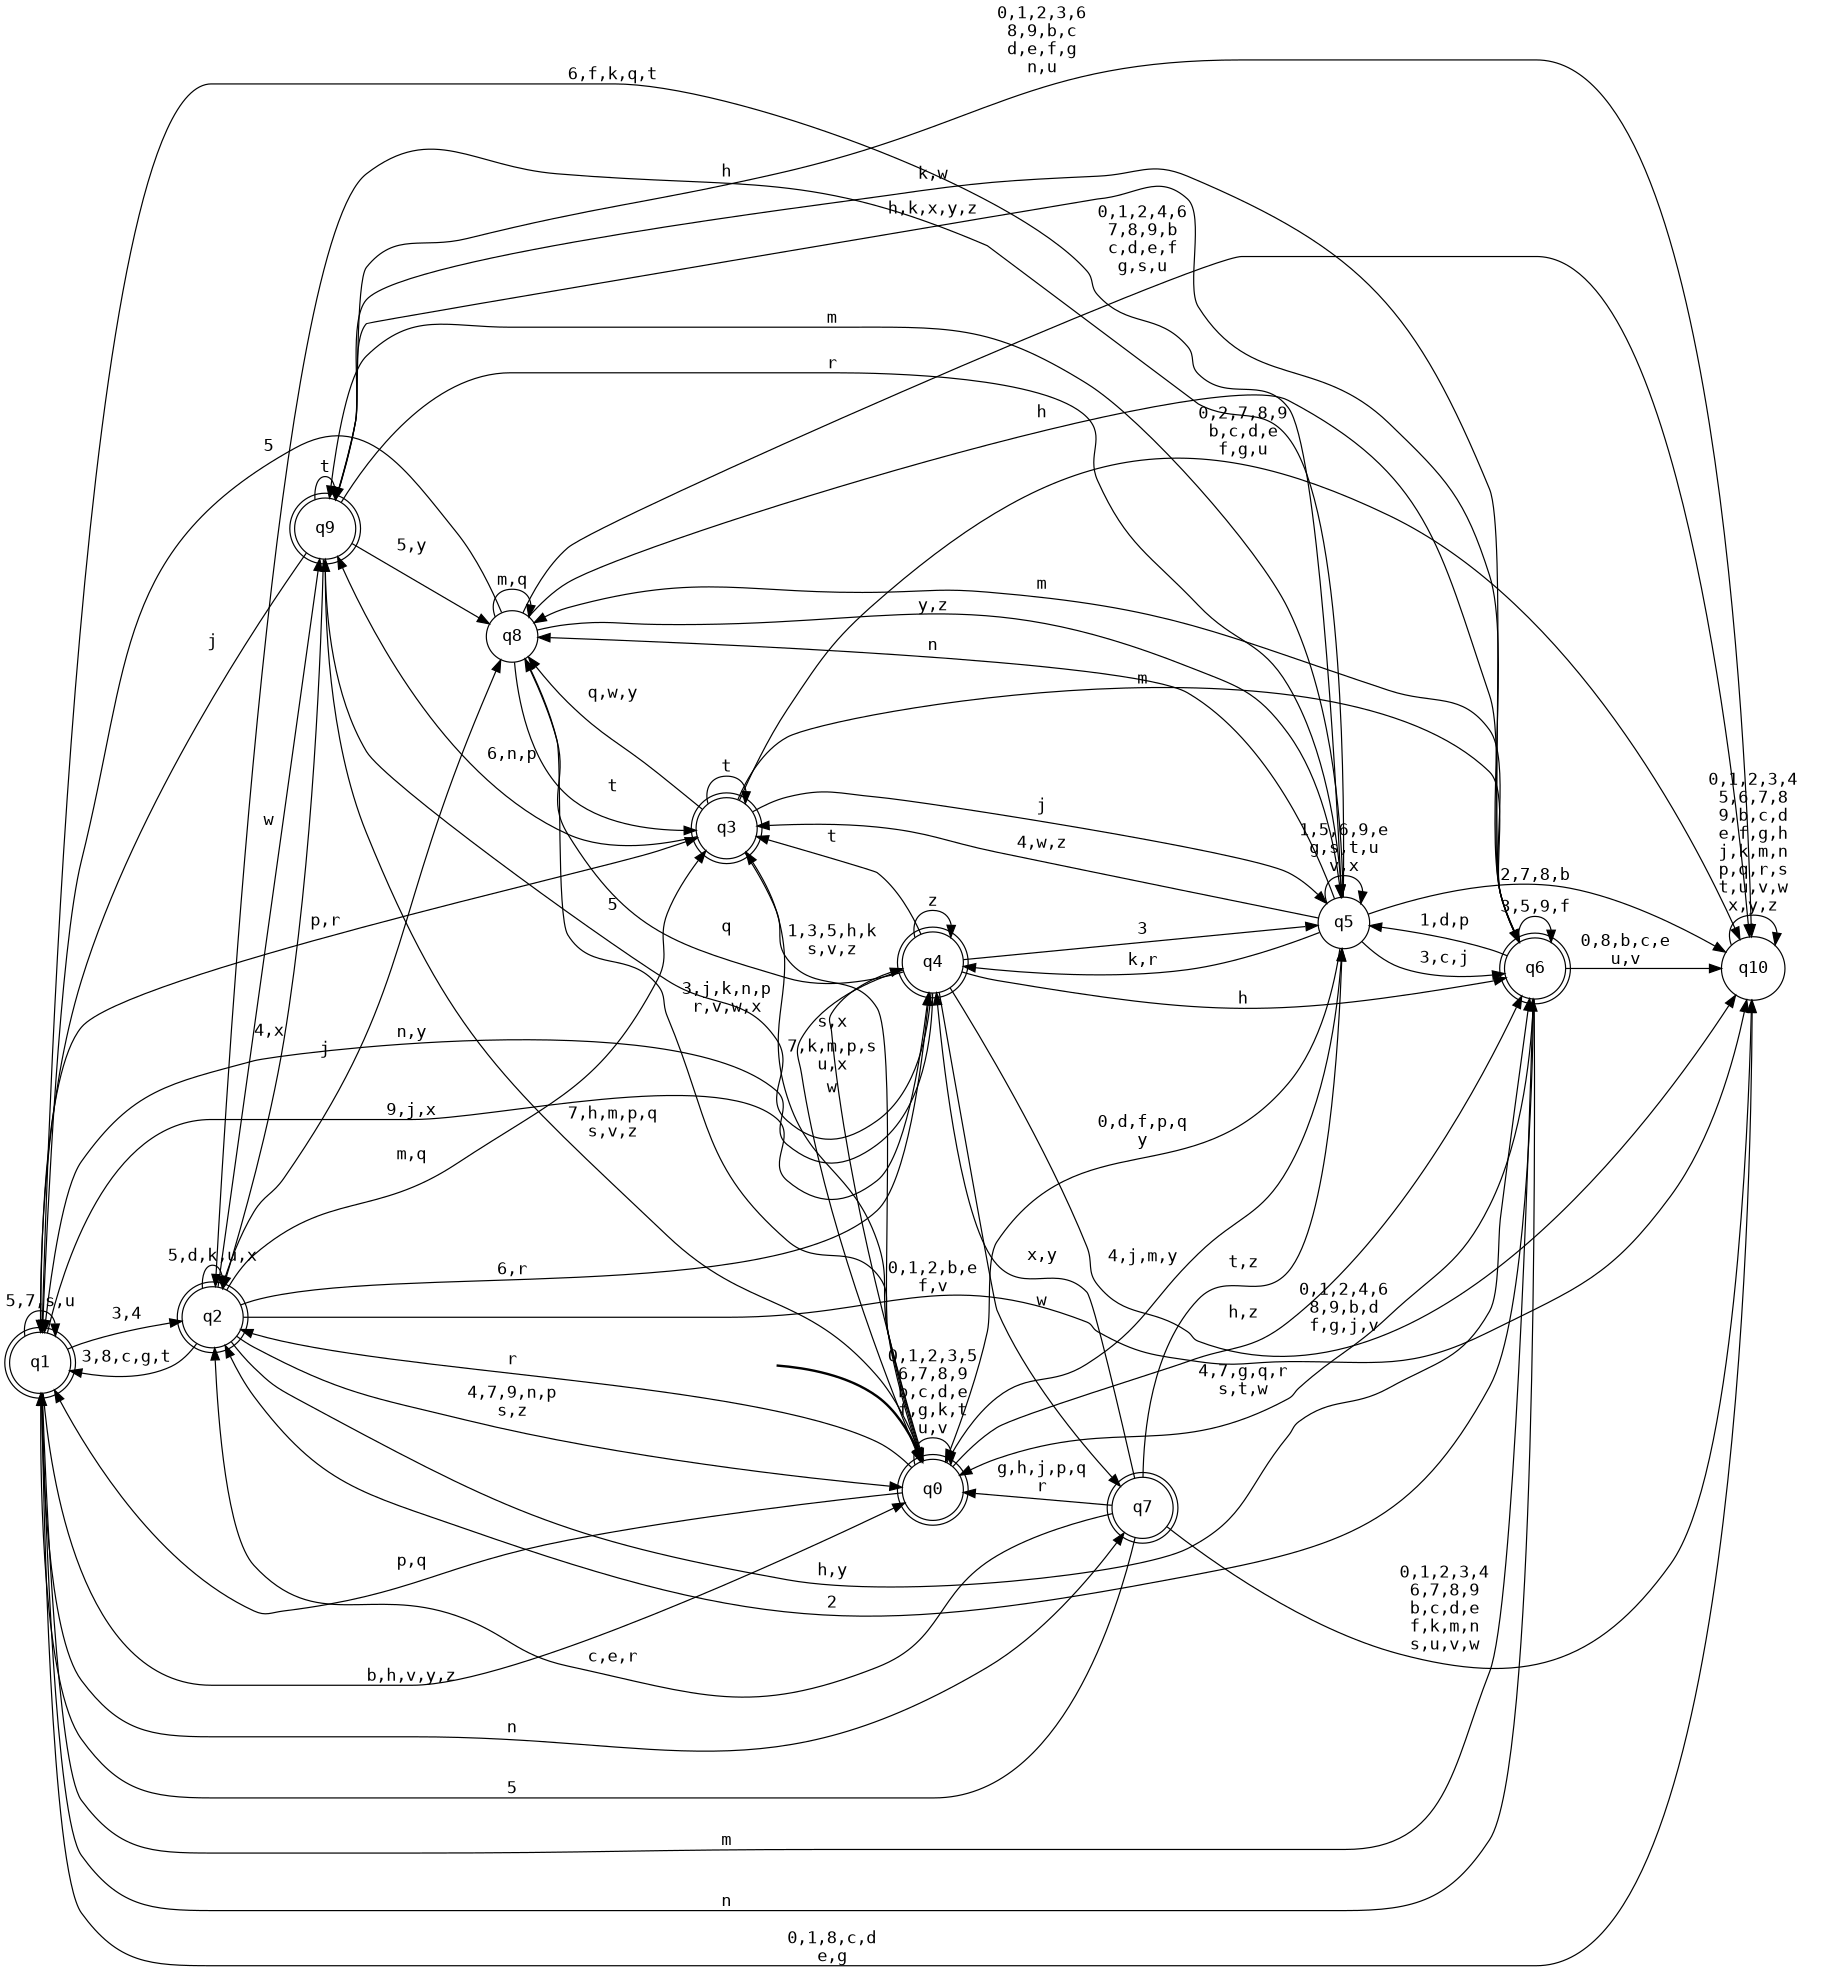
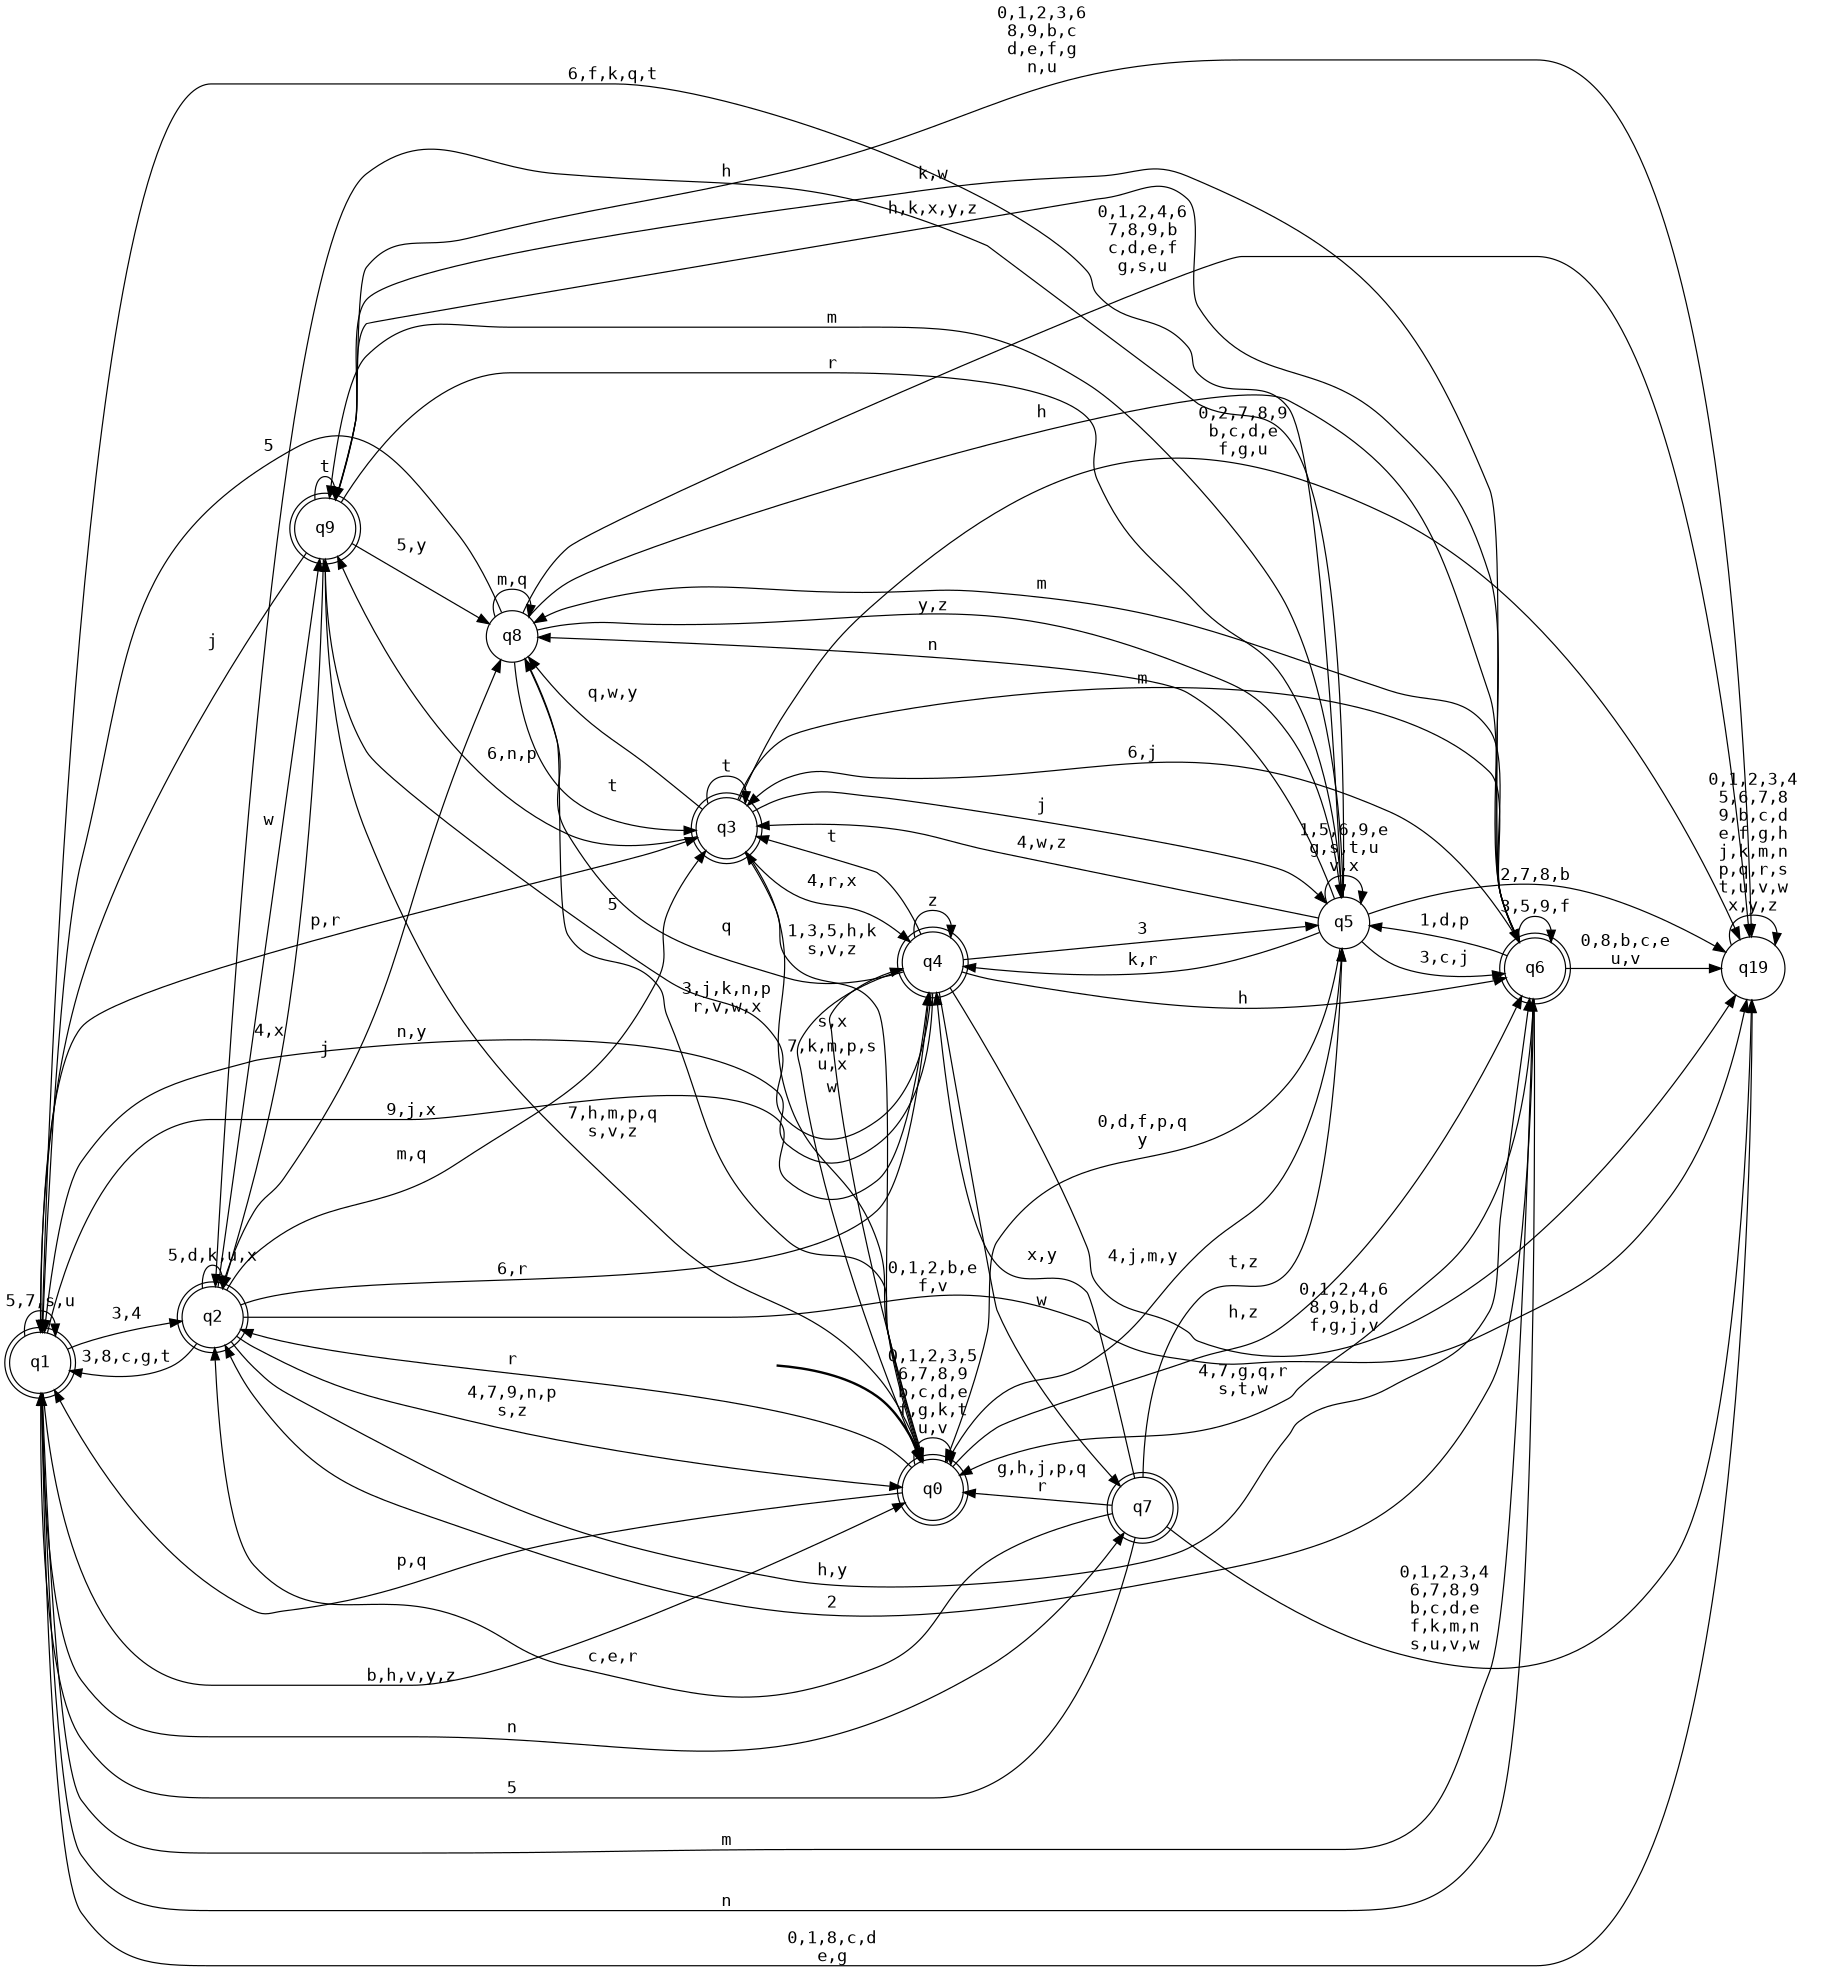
none -> (1166, 763)
none -> (818, 903)
(1753, 968) -> (1753, 968)
